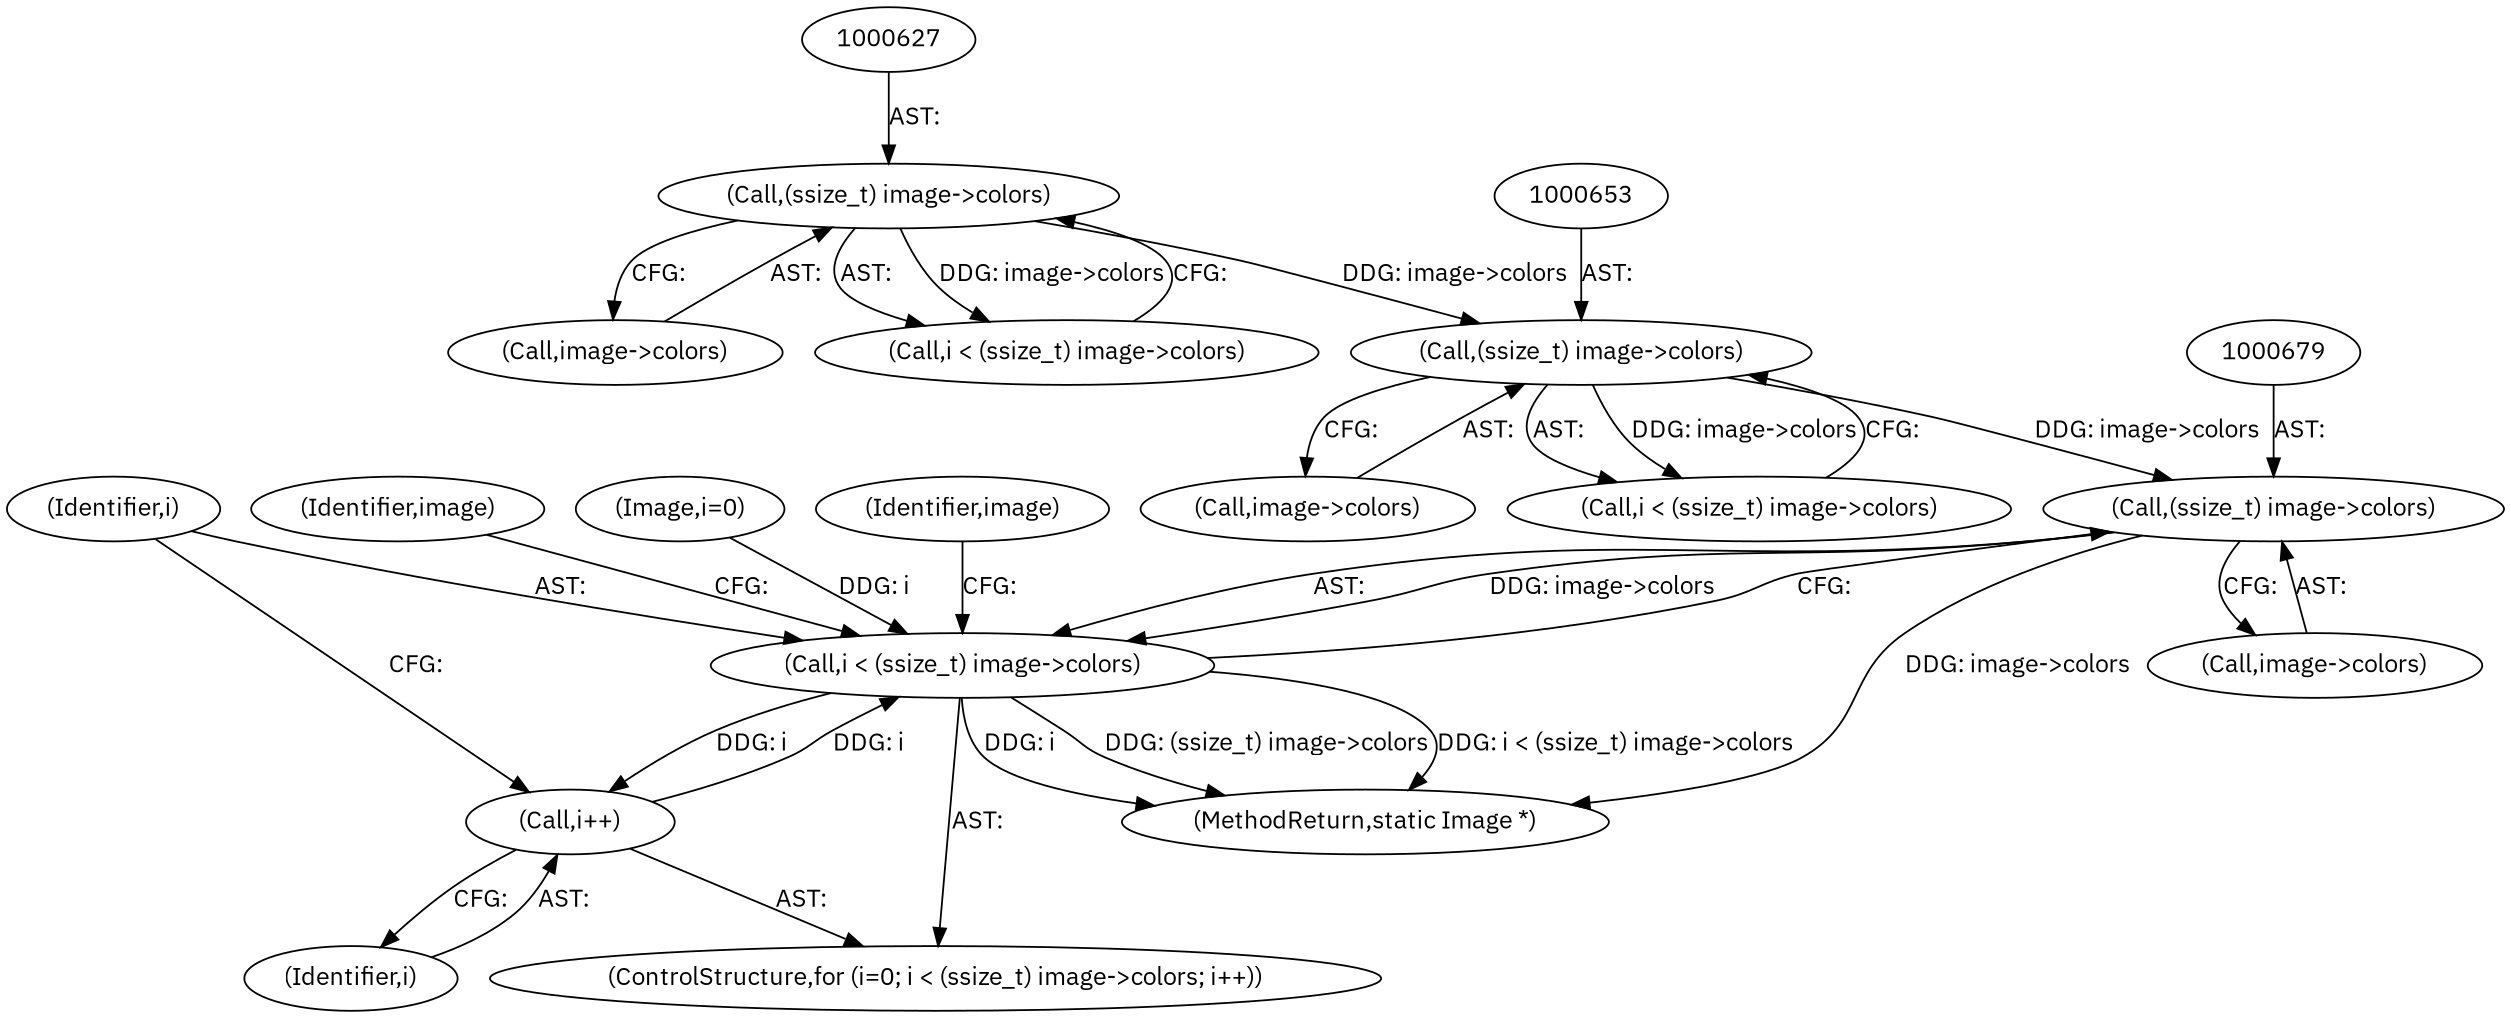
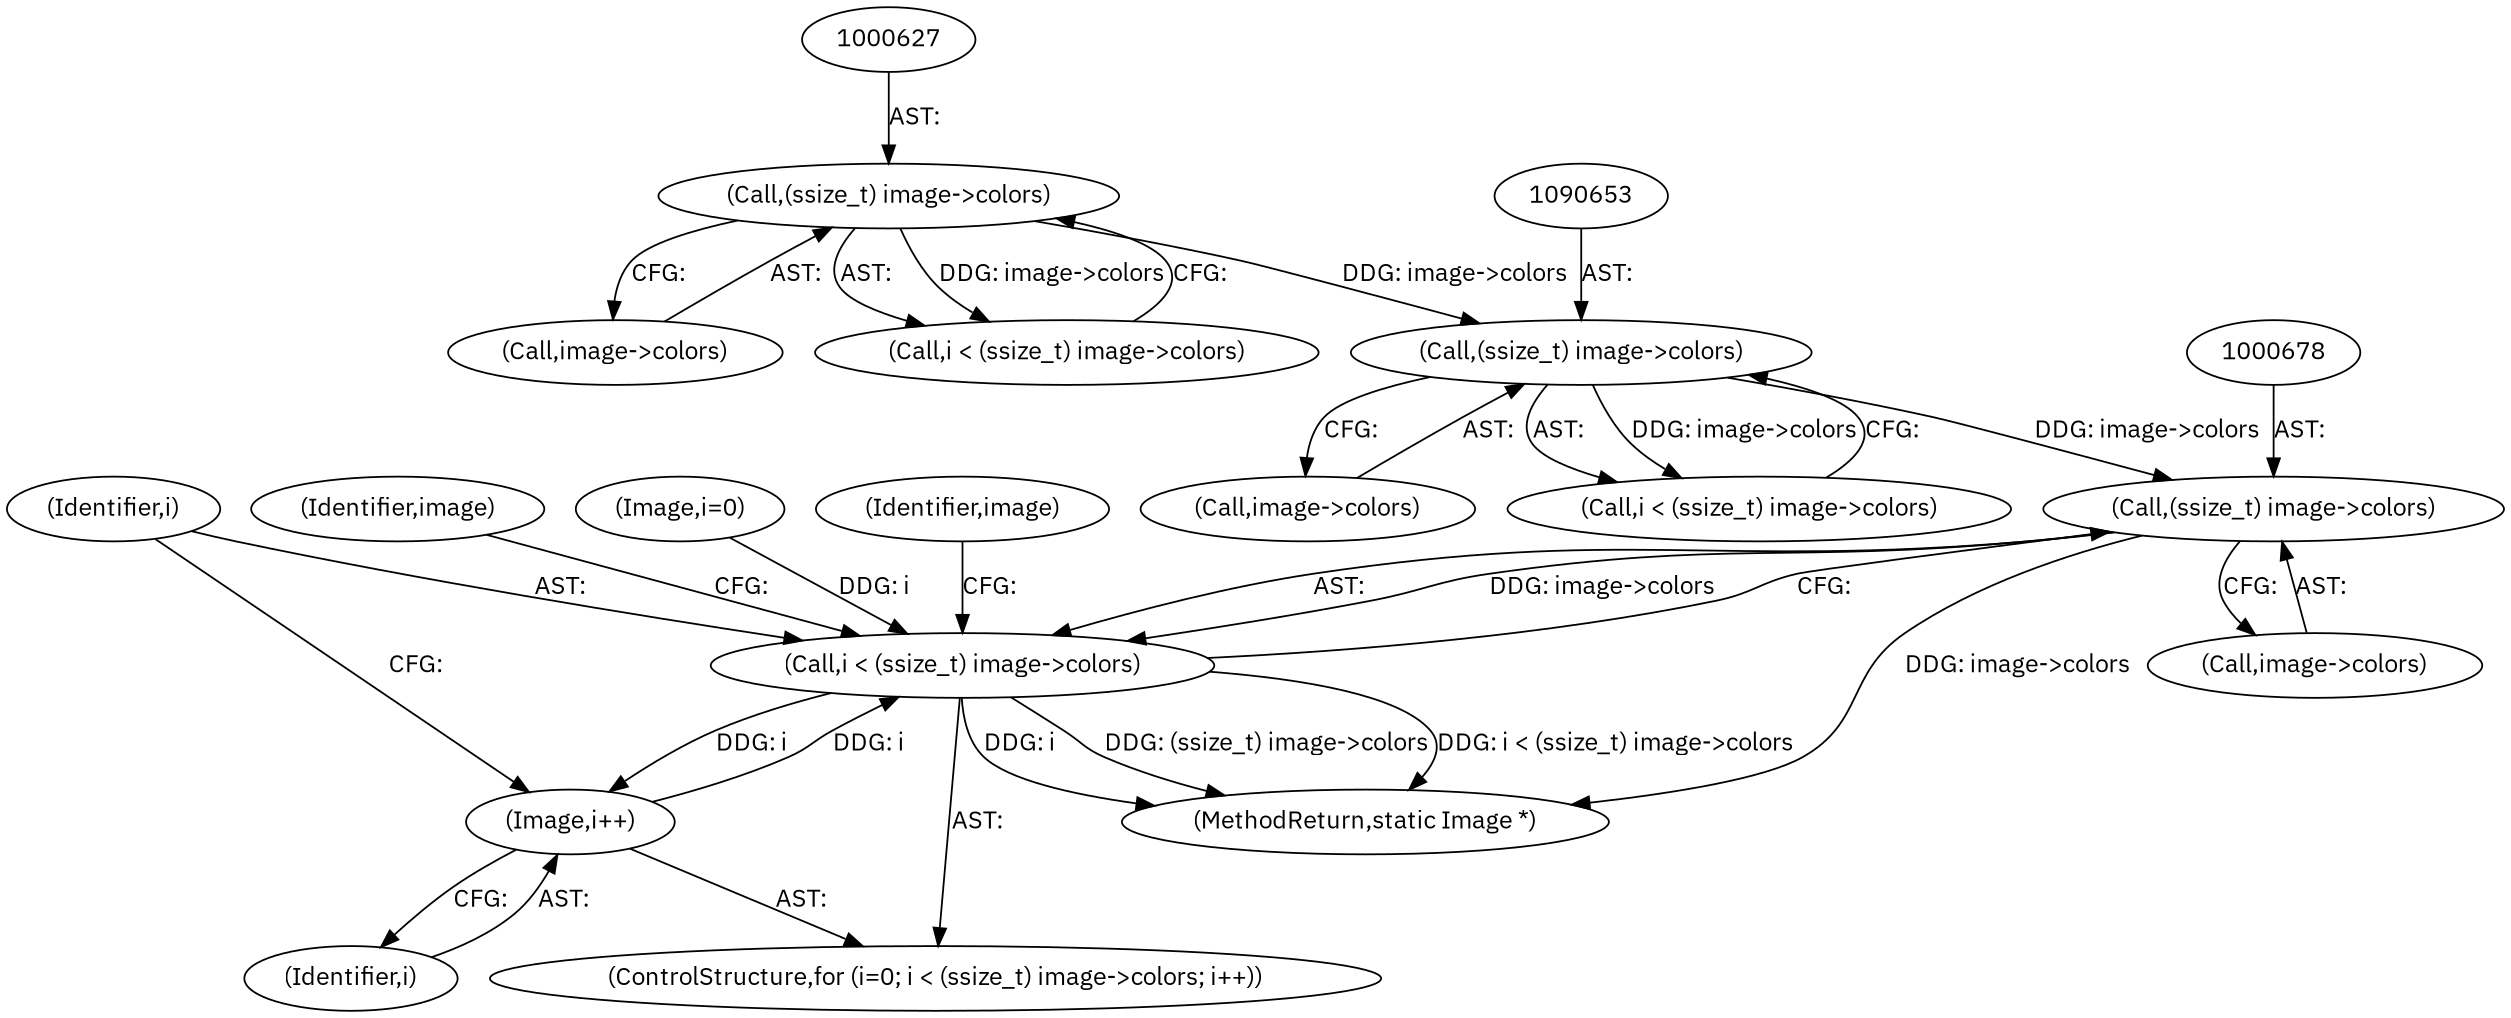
(1581, 196) -> (1581, 196)
(2274, 353) -> (2274, 353)
(570, 822) -> (570, 822)
